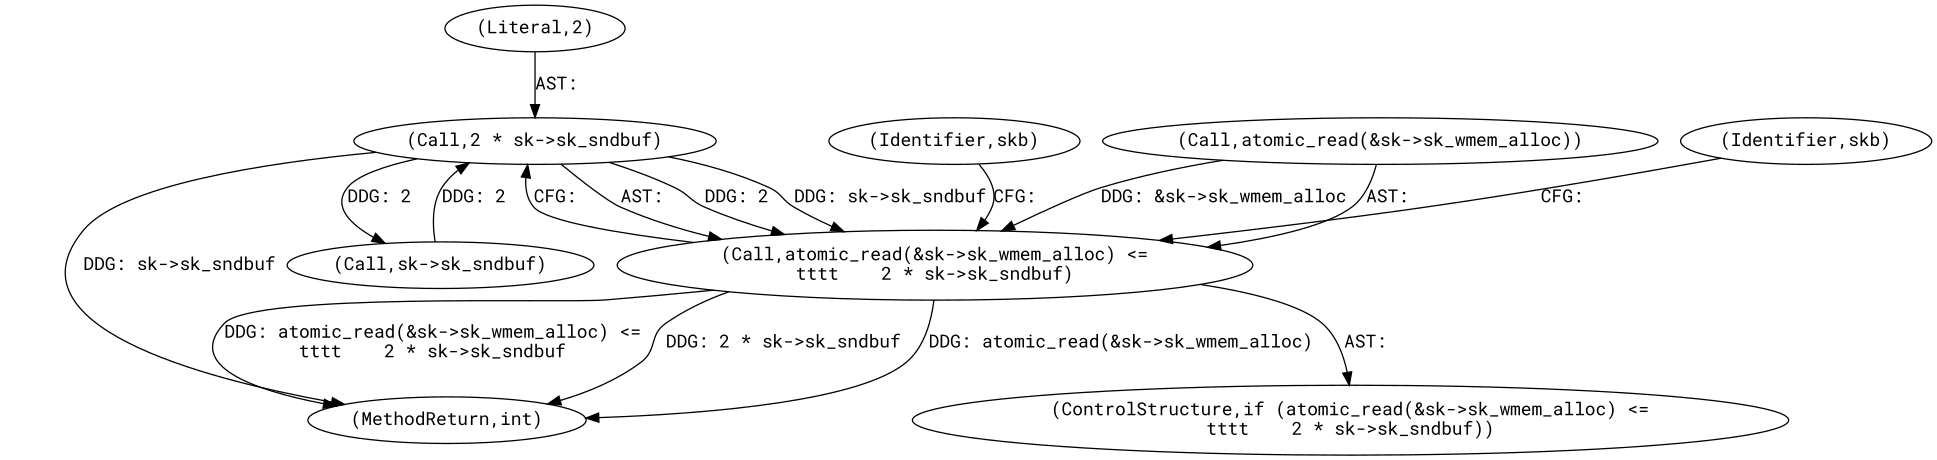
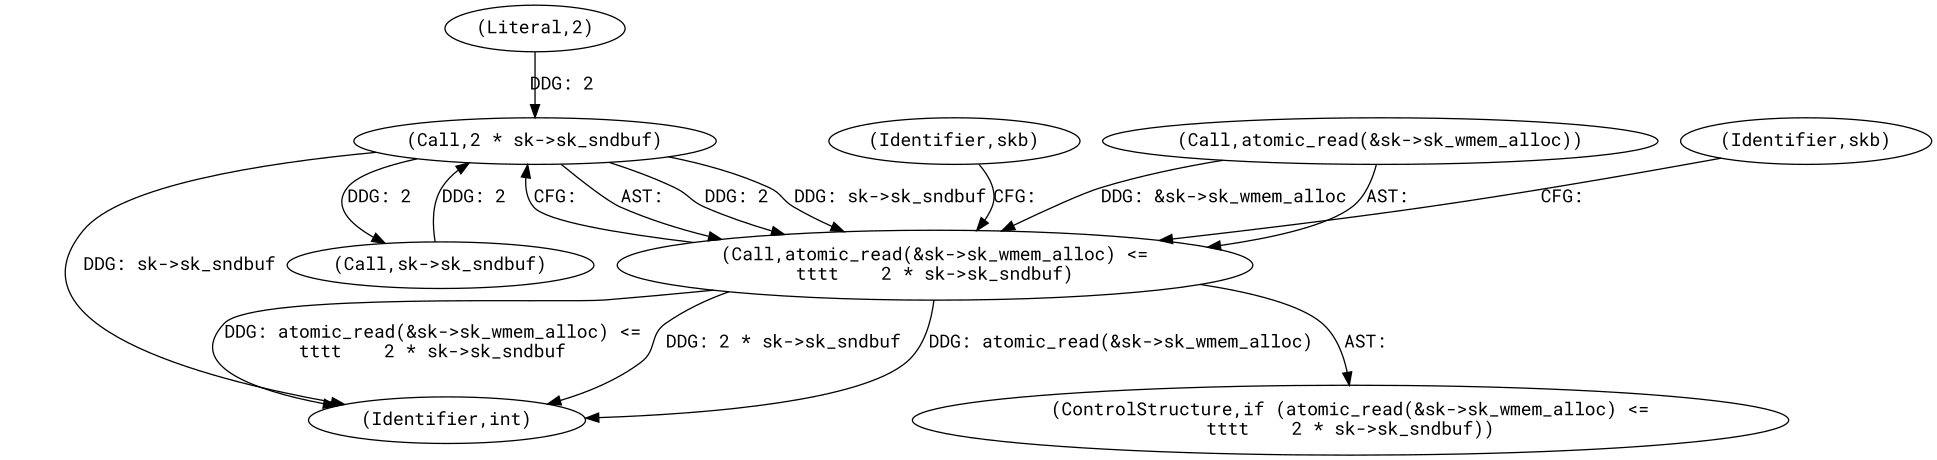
(562, 85) -> (562, 85)
(447, 420) -> (447, 420)
